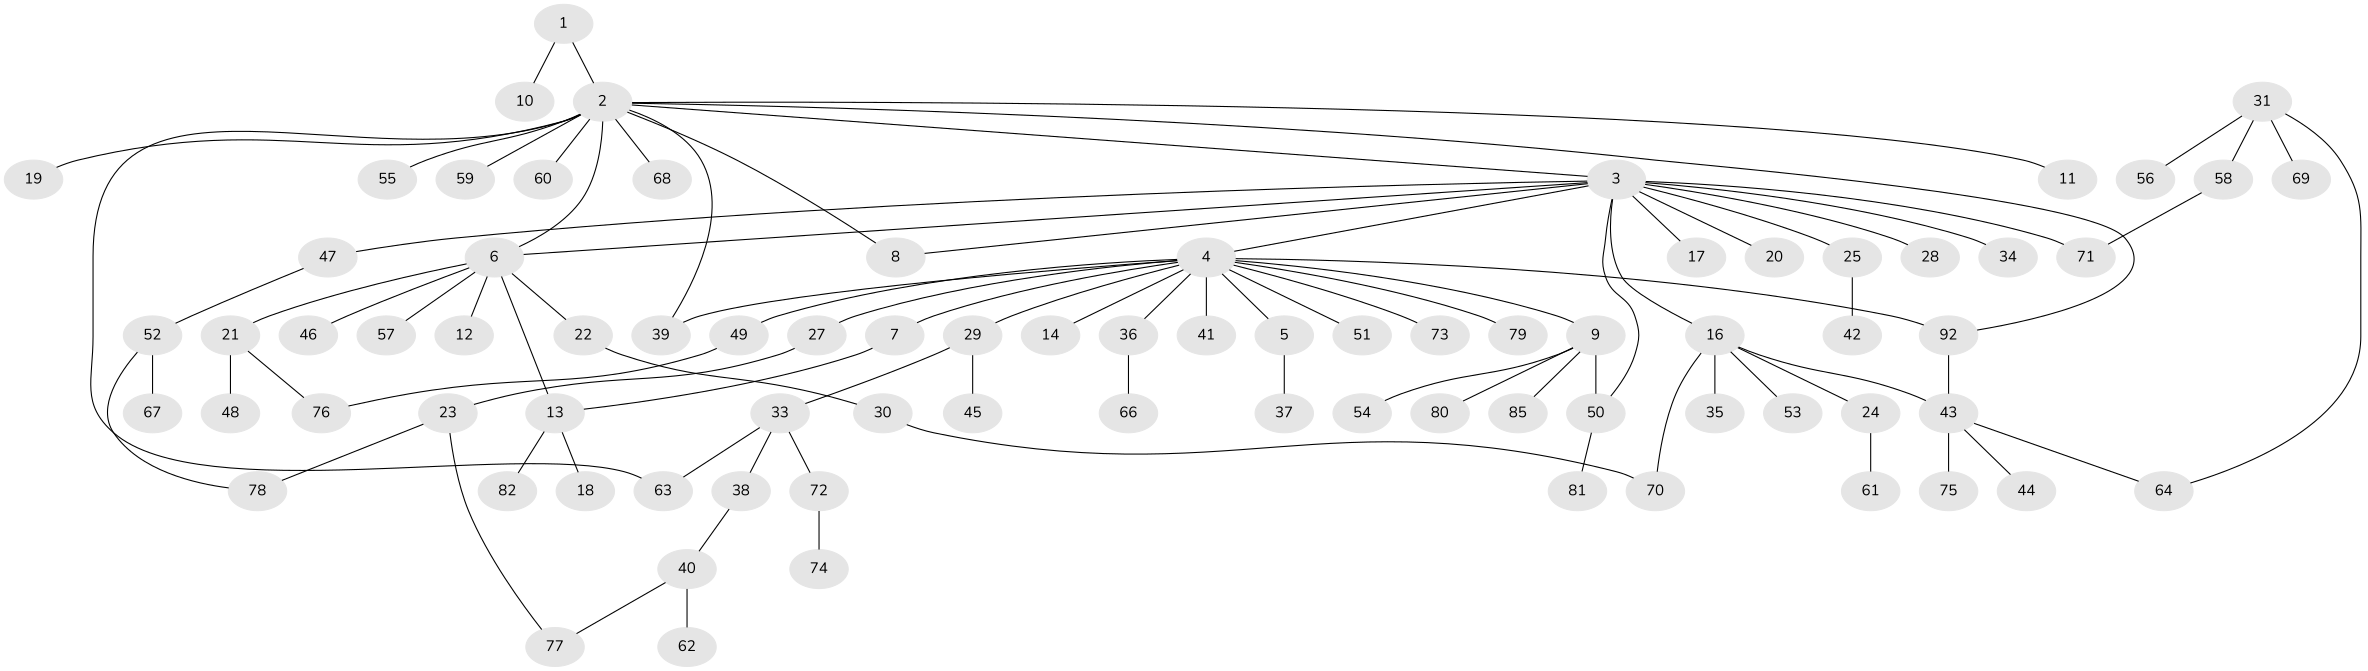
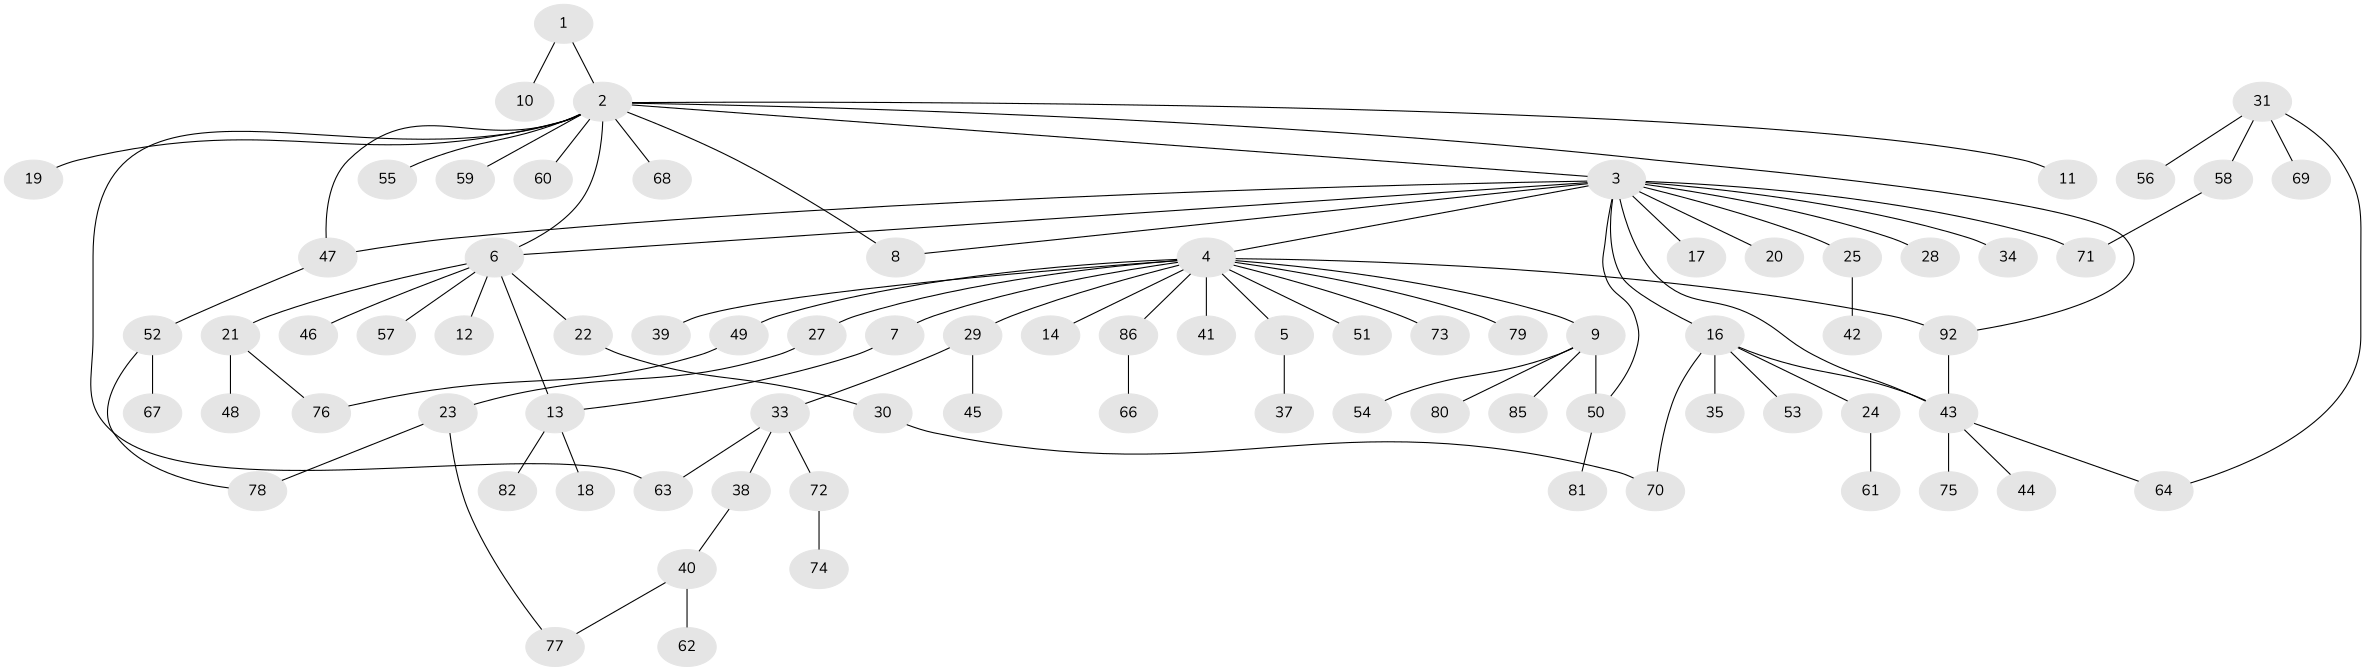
(711, 197) -> (419, 126)
none -> (1754, 316)
(1128, 335) -> (1128, 335)
